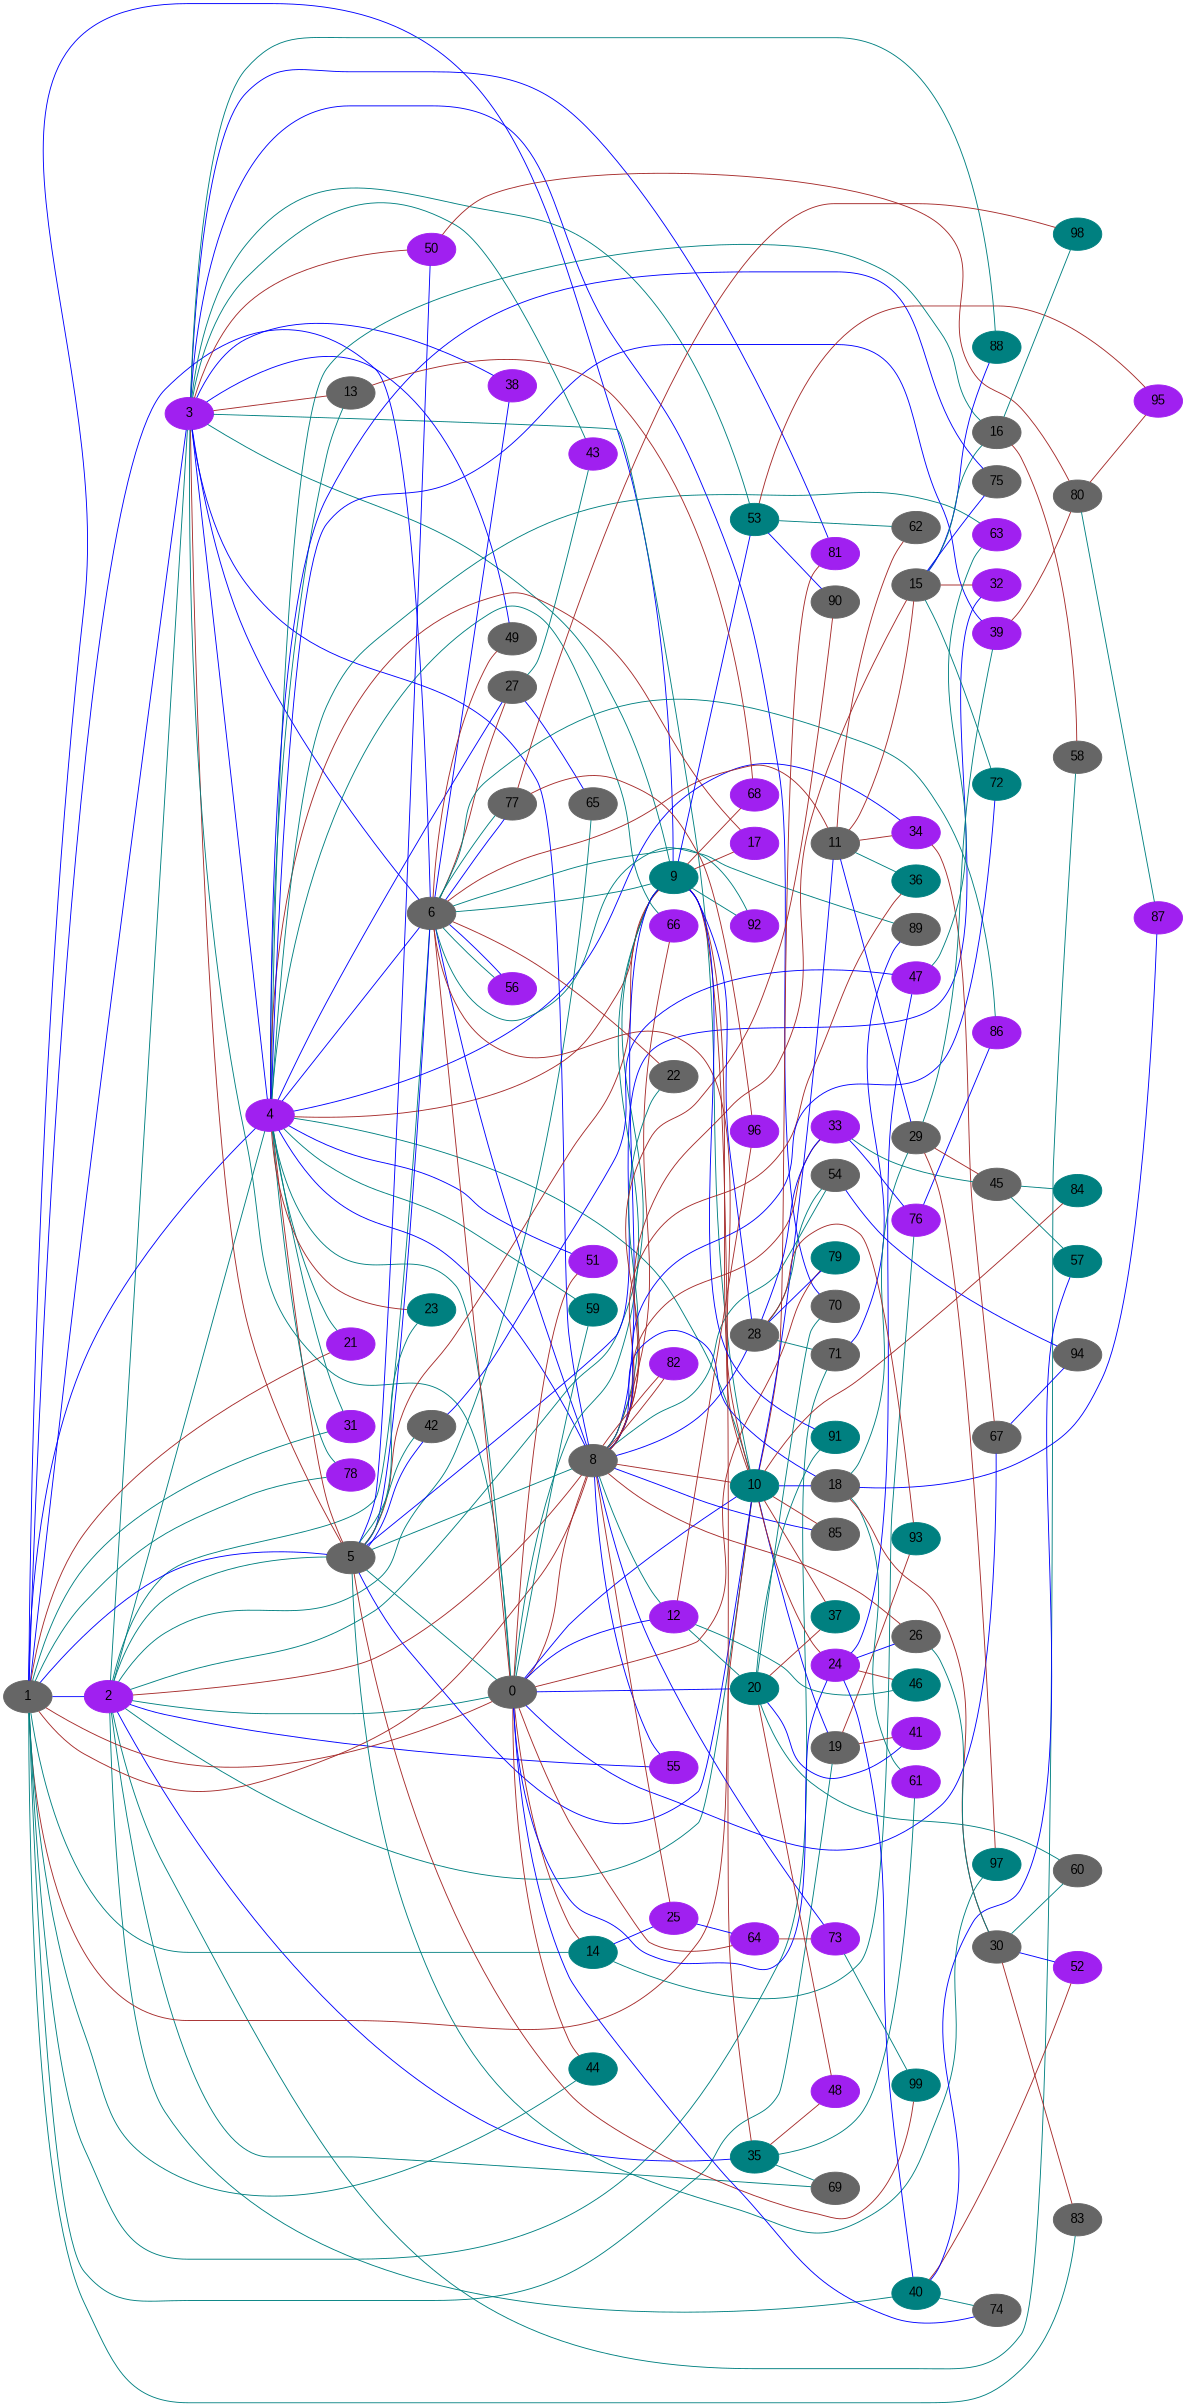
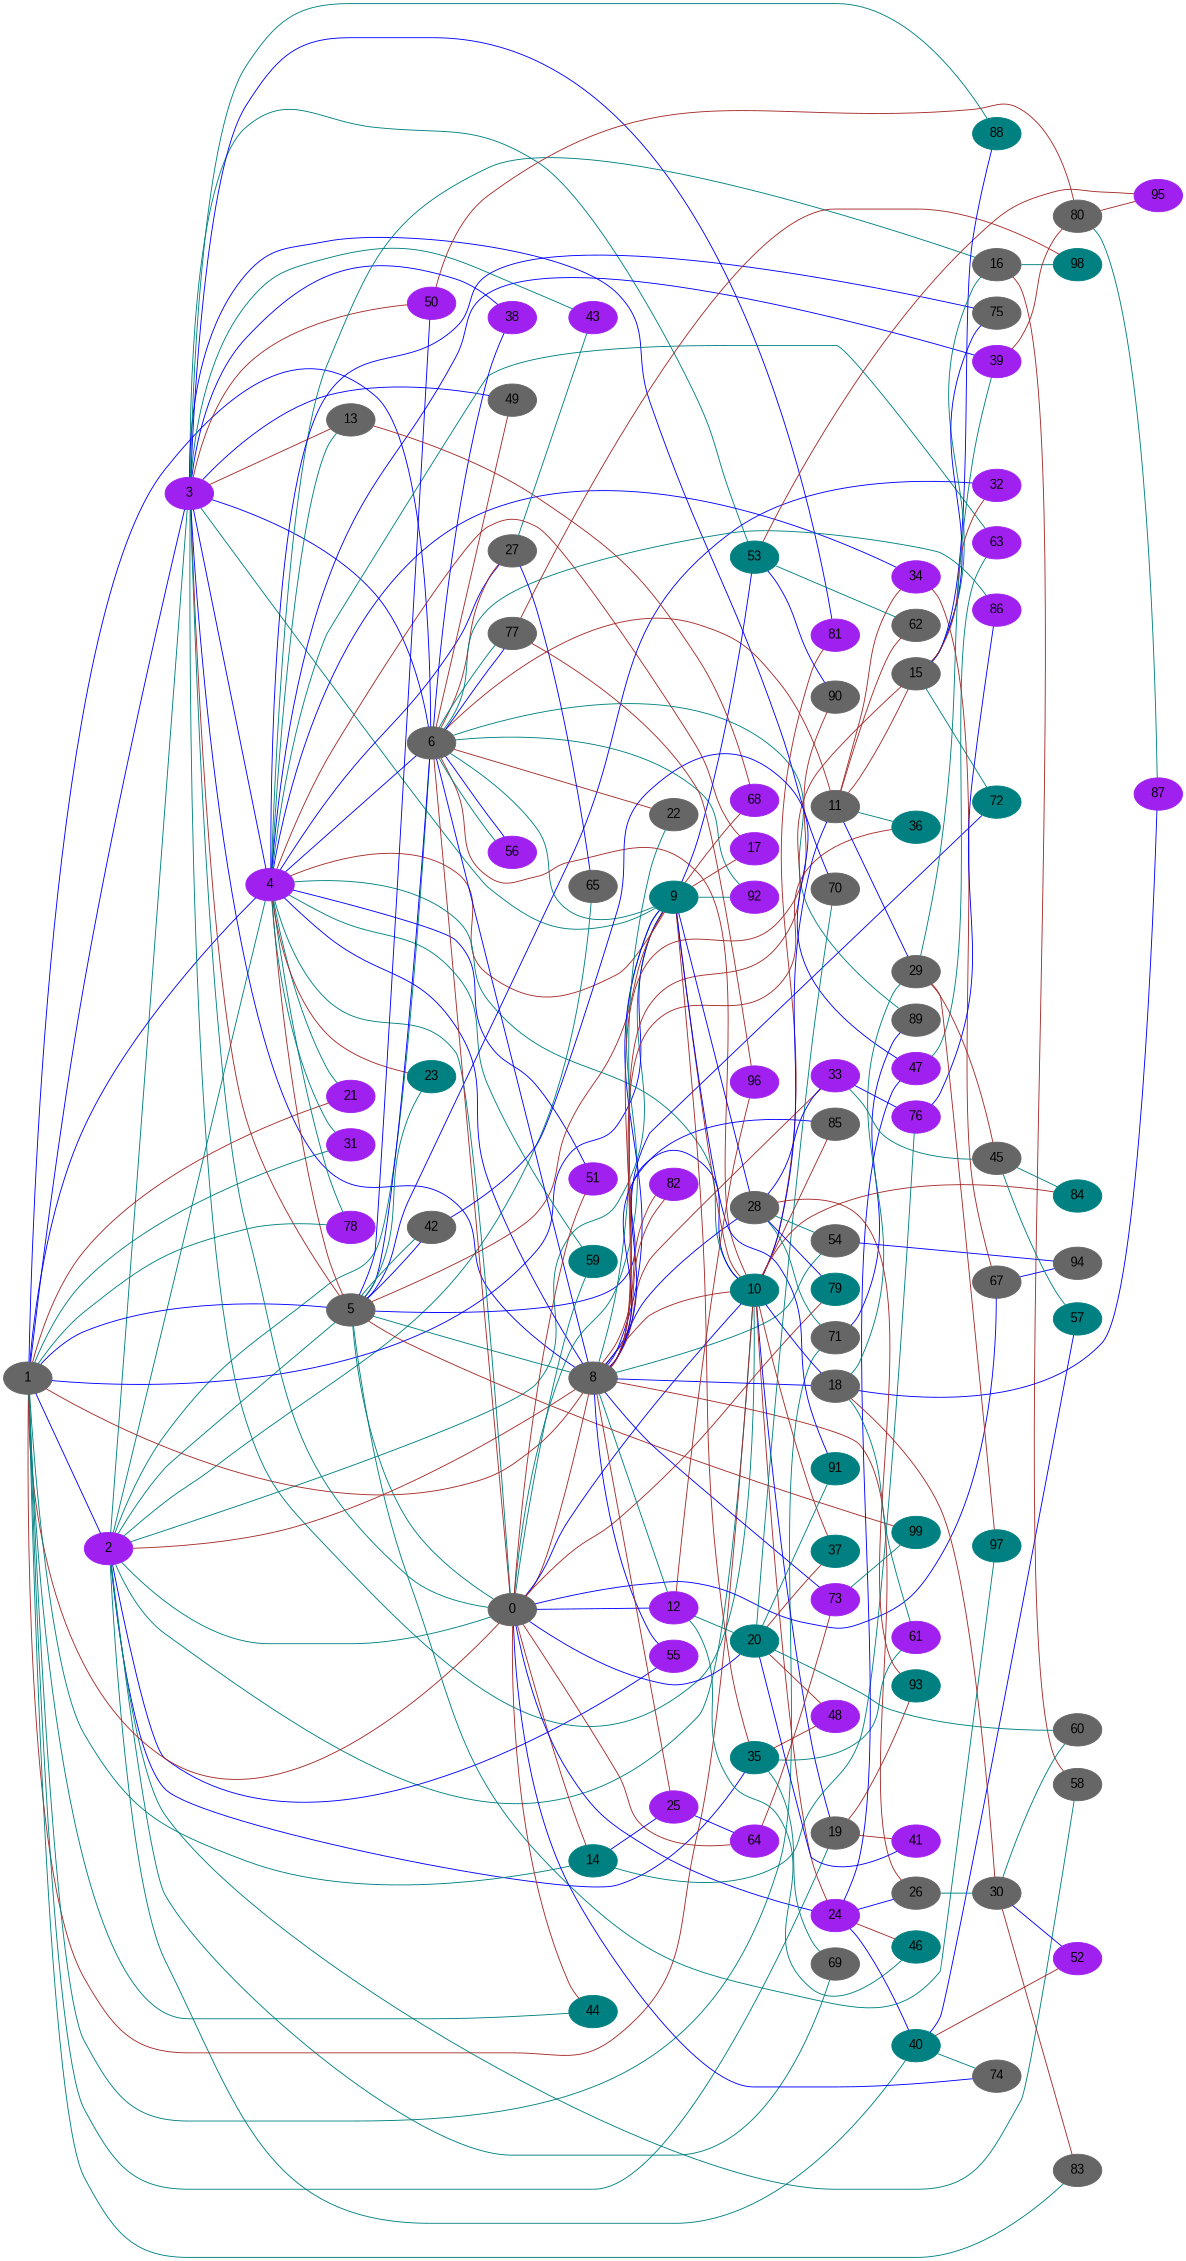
(674, 926) -> none
